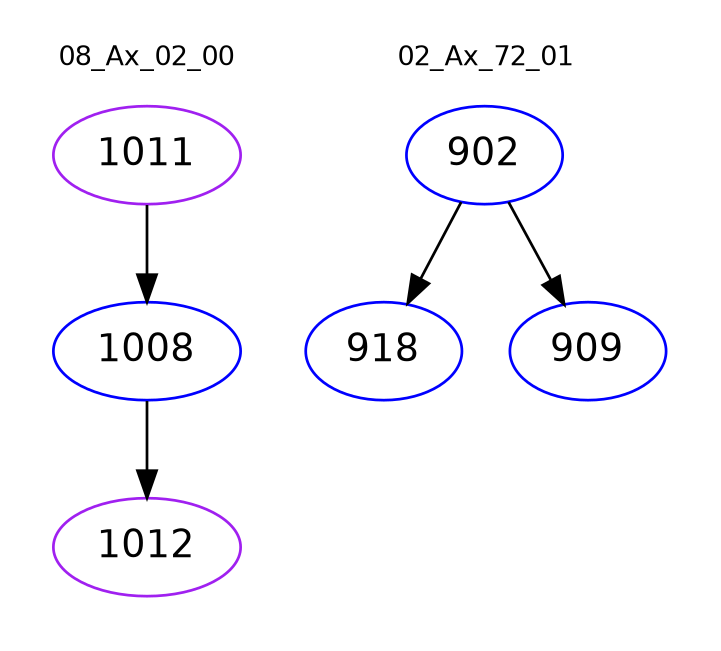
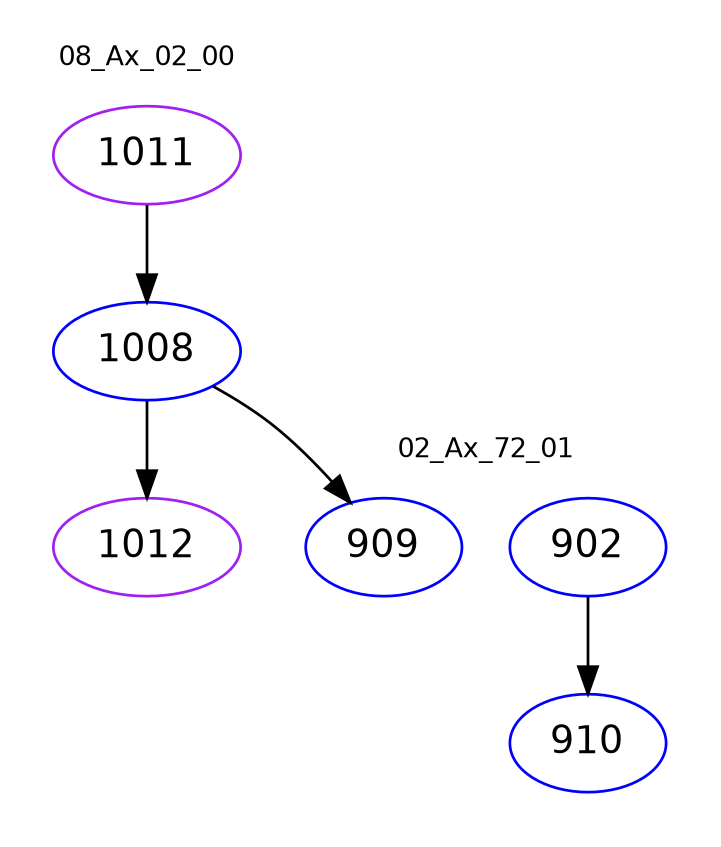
(530, 241) -> (300, 449)
(384, 351) -> (588, 743)
